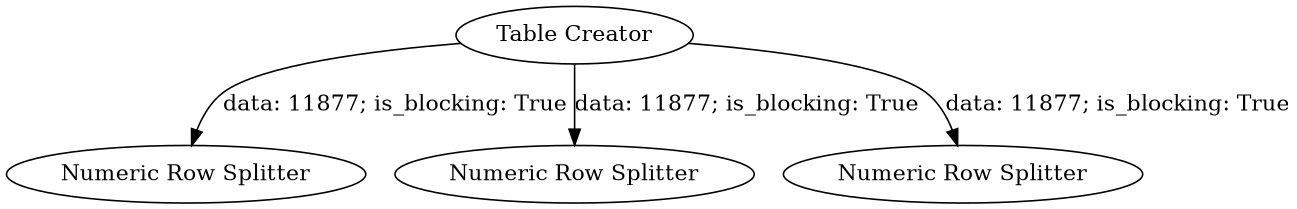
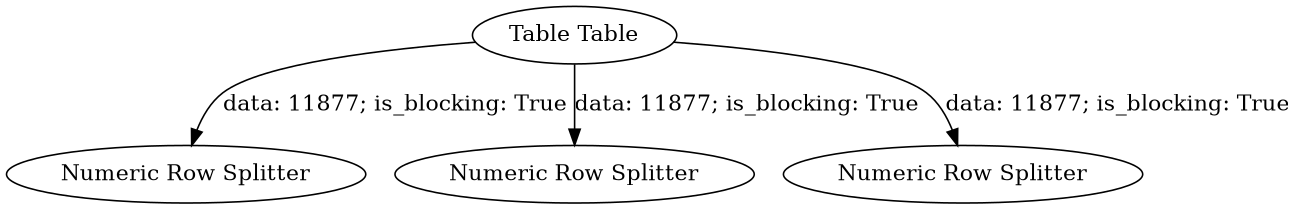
(575, 35) -> (575, 35)
